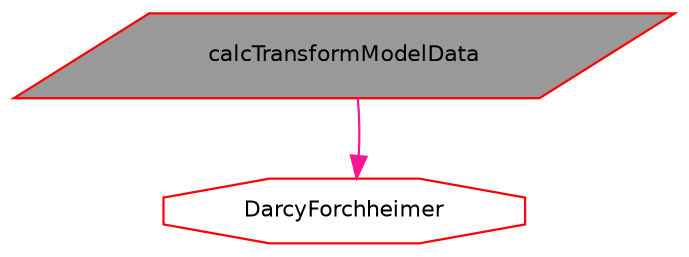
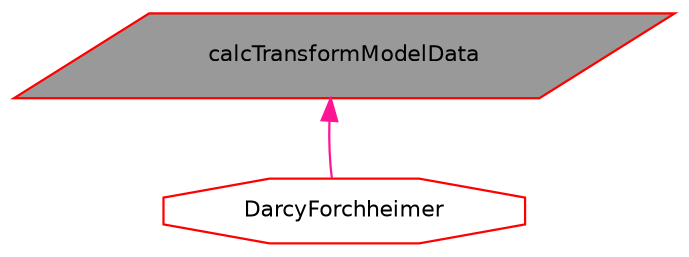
(359, 127) -> (330, 150)
